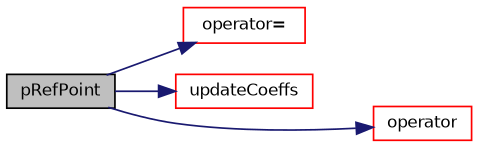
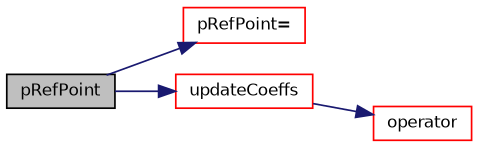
(244, 25) -> (244, 25)
(231, 128) -> (335, 108)
